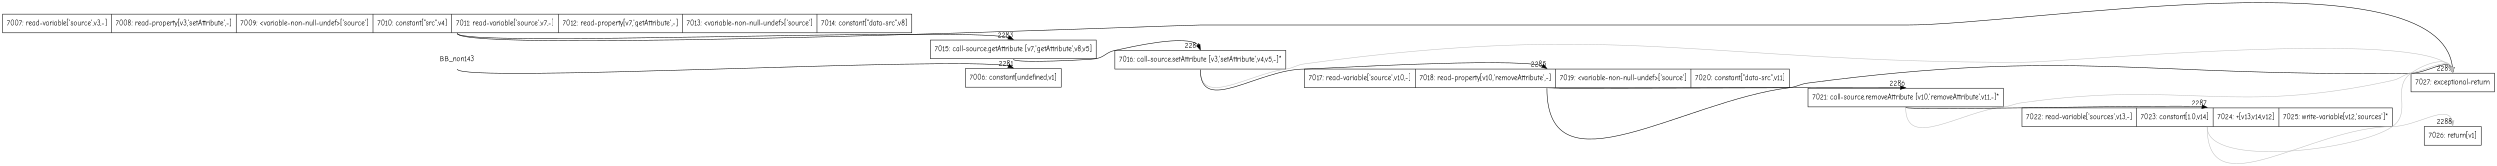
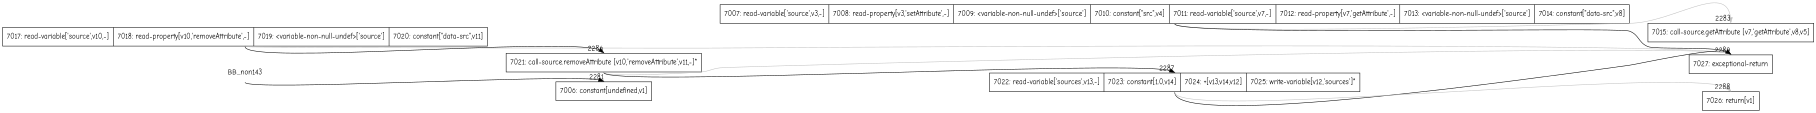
(733, 36) -> (1472, 27)
(1200, 60) -> none
(1980, 67) -> (985, 47)
(2349, 143) -> (1450, 89)
